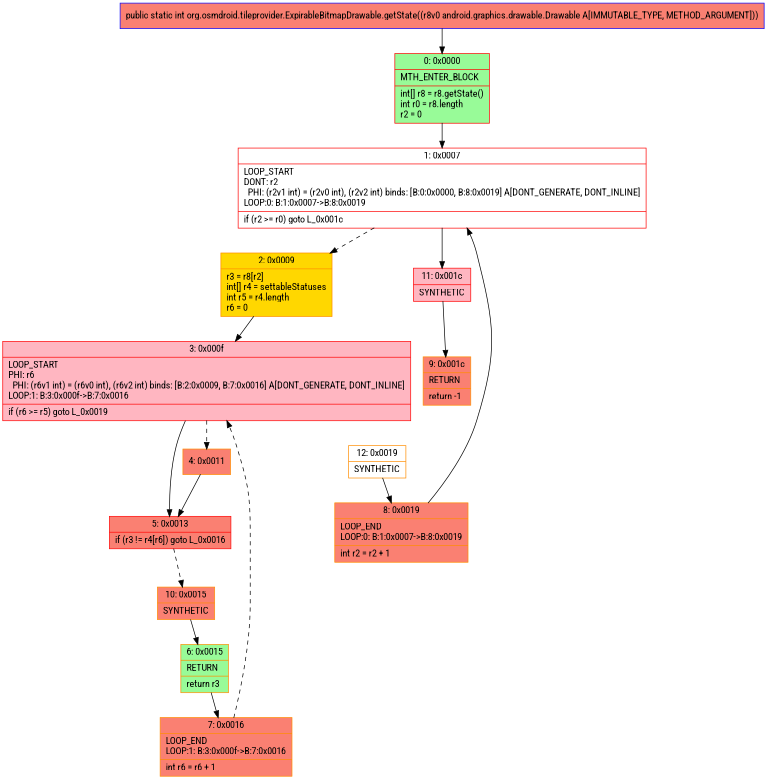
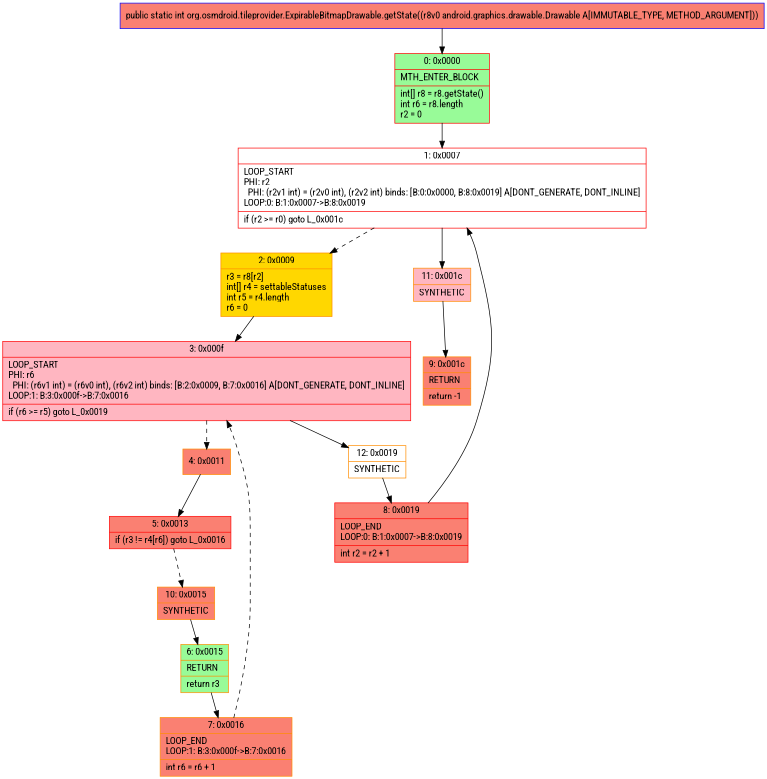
(432, 104) -> (432, 104)
(262, 182) -> (258, 182)
(442, 285) -> (442, 285)
(173, 464) -> (316, 433)
(401, 533) -> (401, 533)
